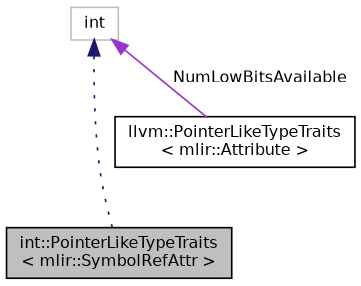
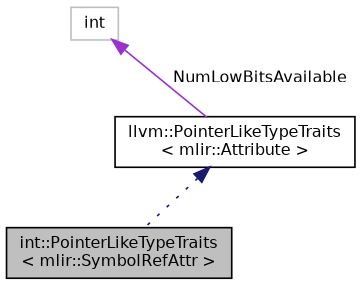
(97, 143) -> (171, 203)
